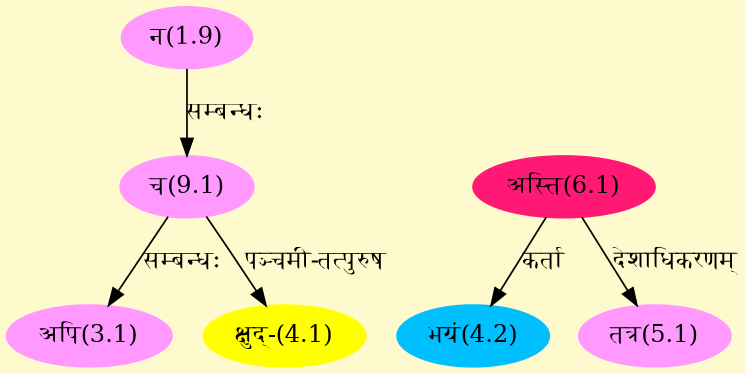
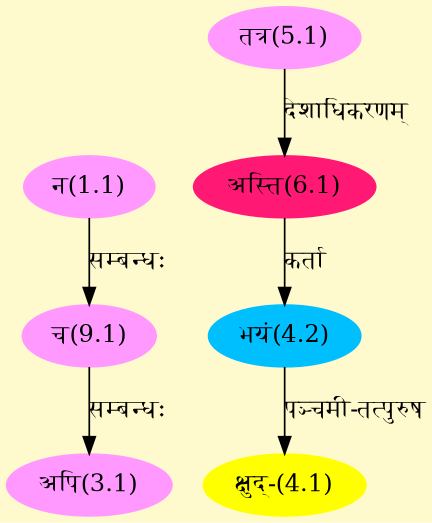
(187, 38) -> (89, 187)
(232, 254) -> (285, 402)
(605, 254) -> (285, 104)
